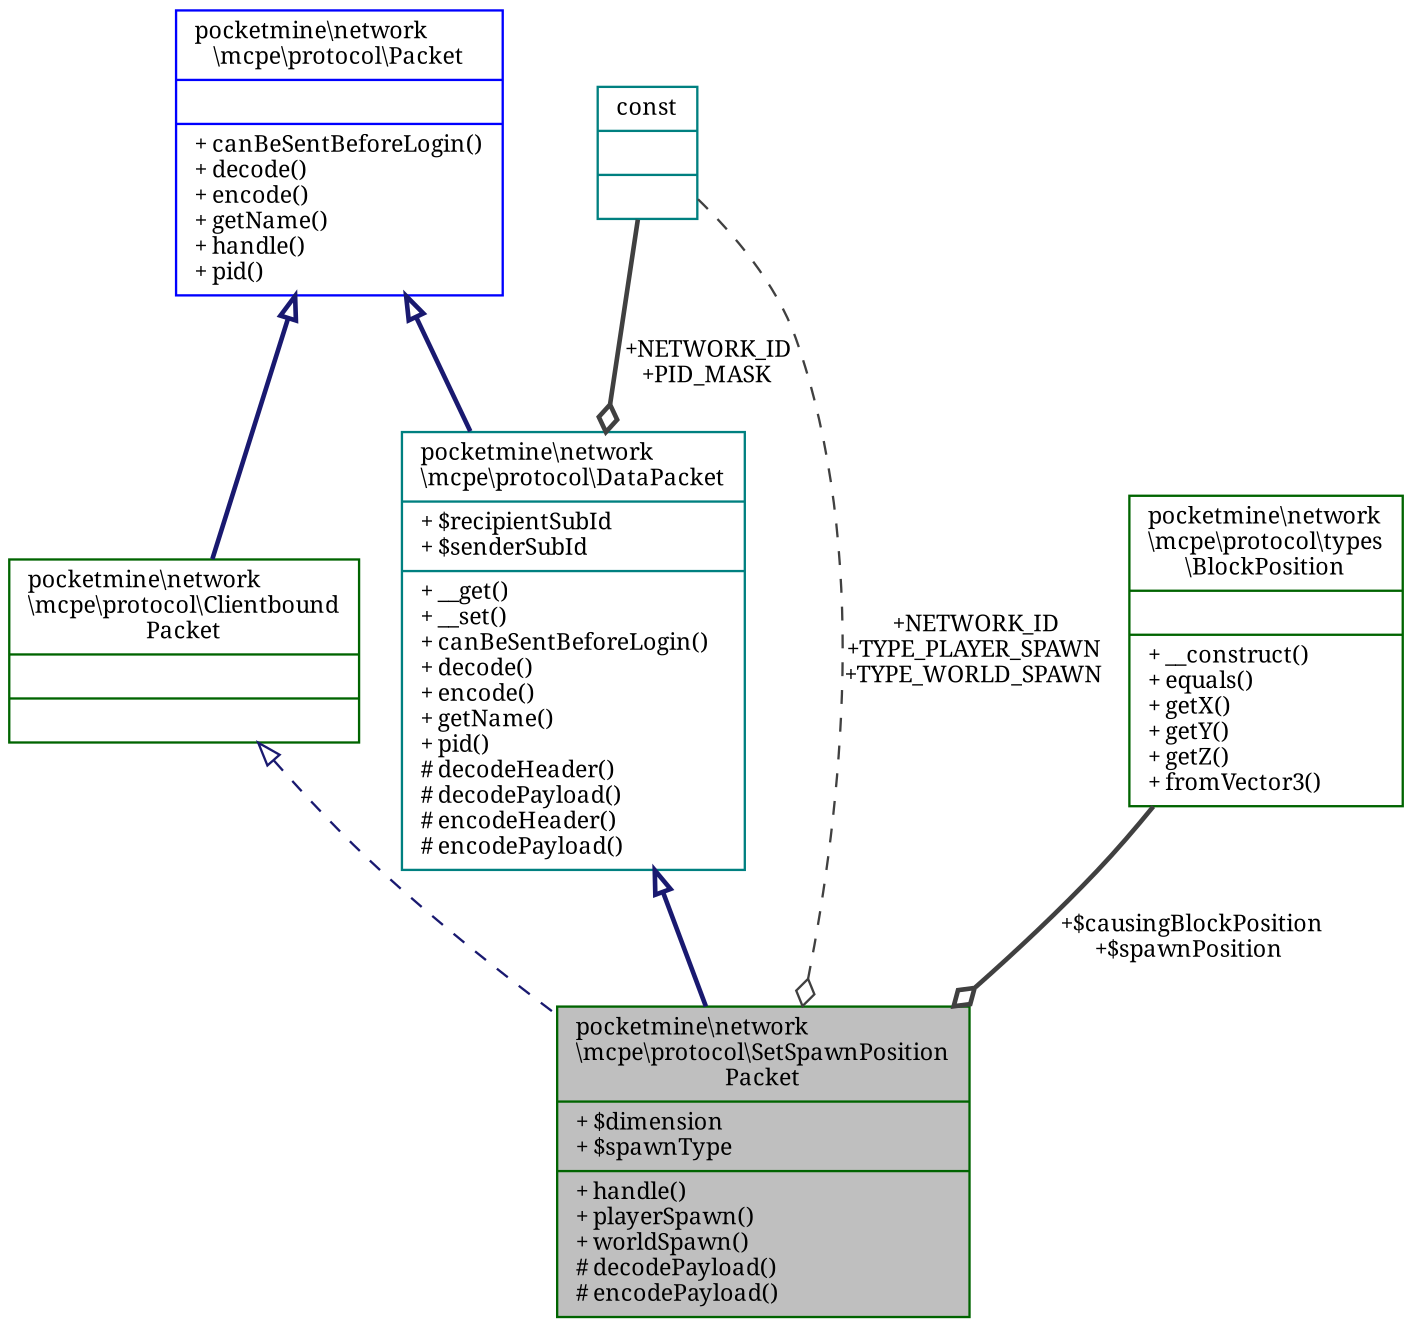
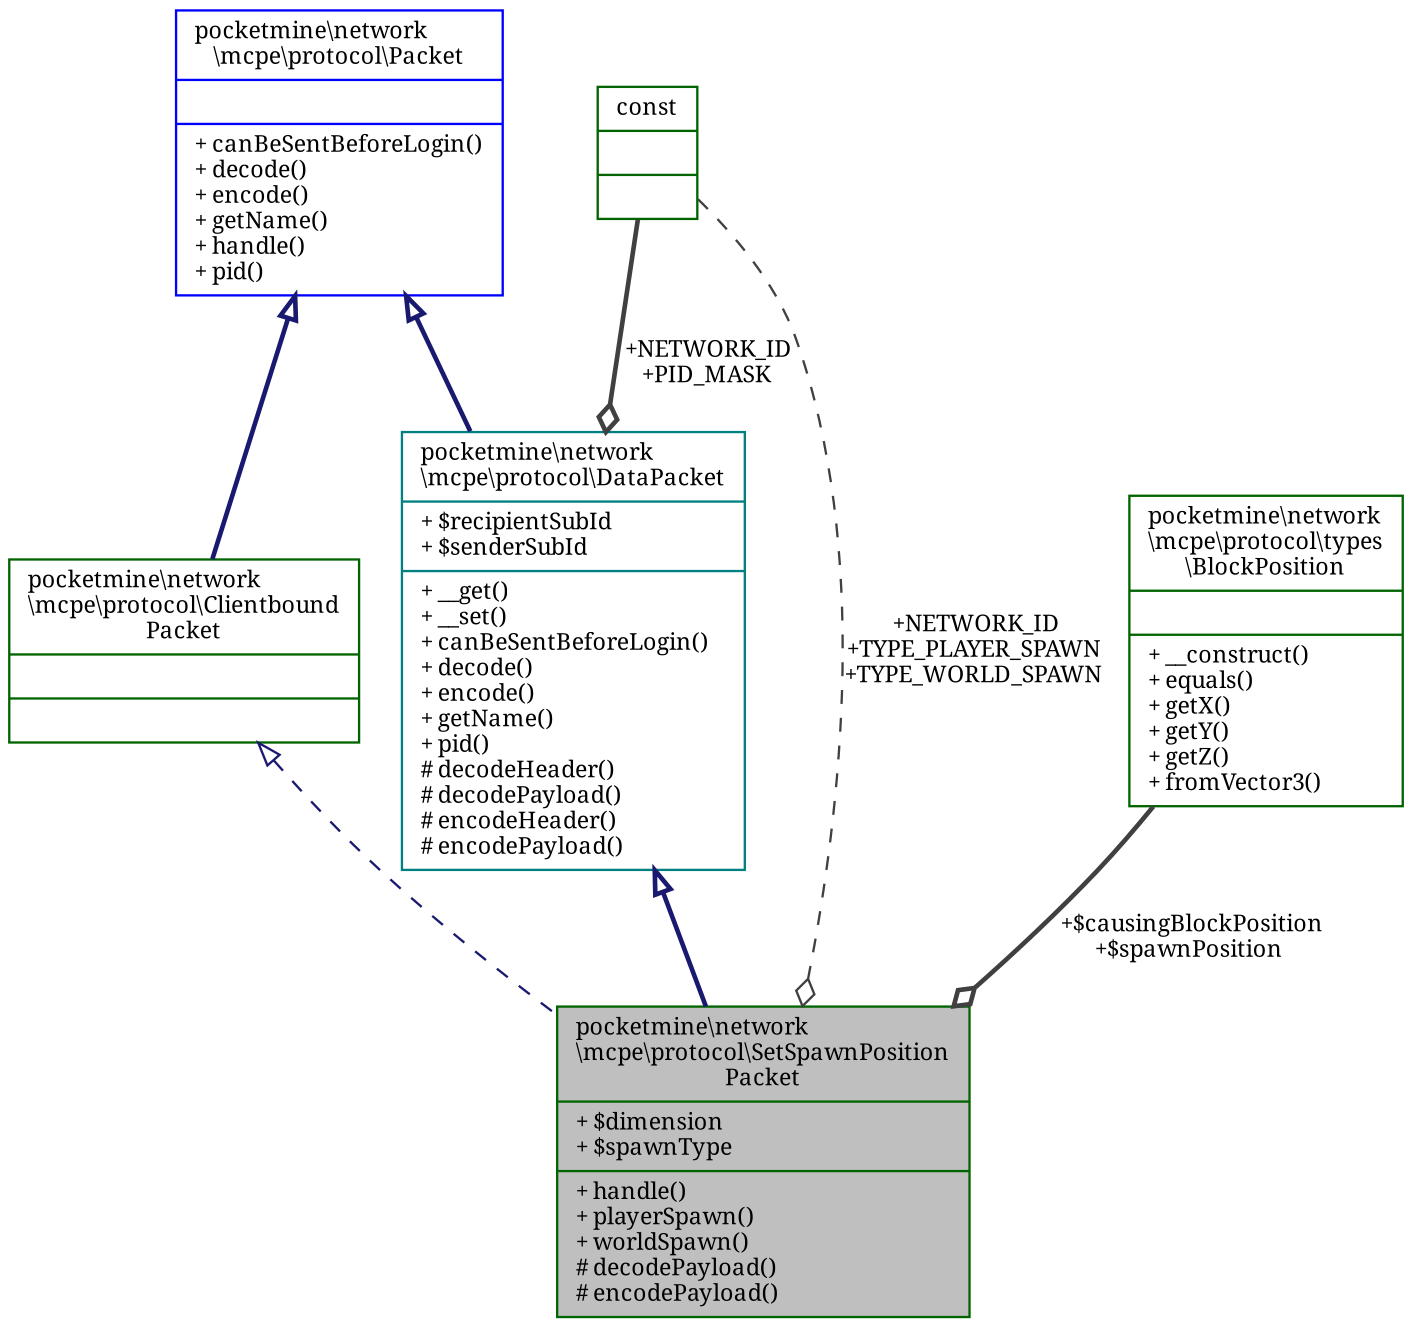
(648, 153) -> (648, 153)
